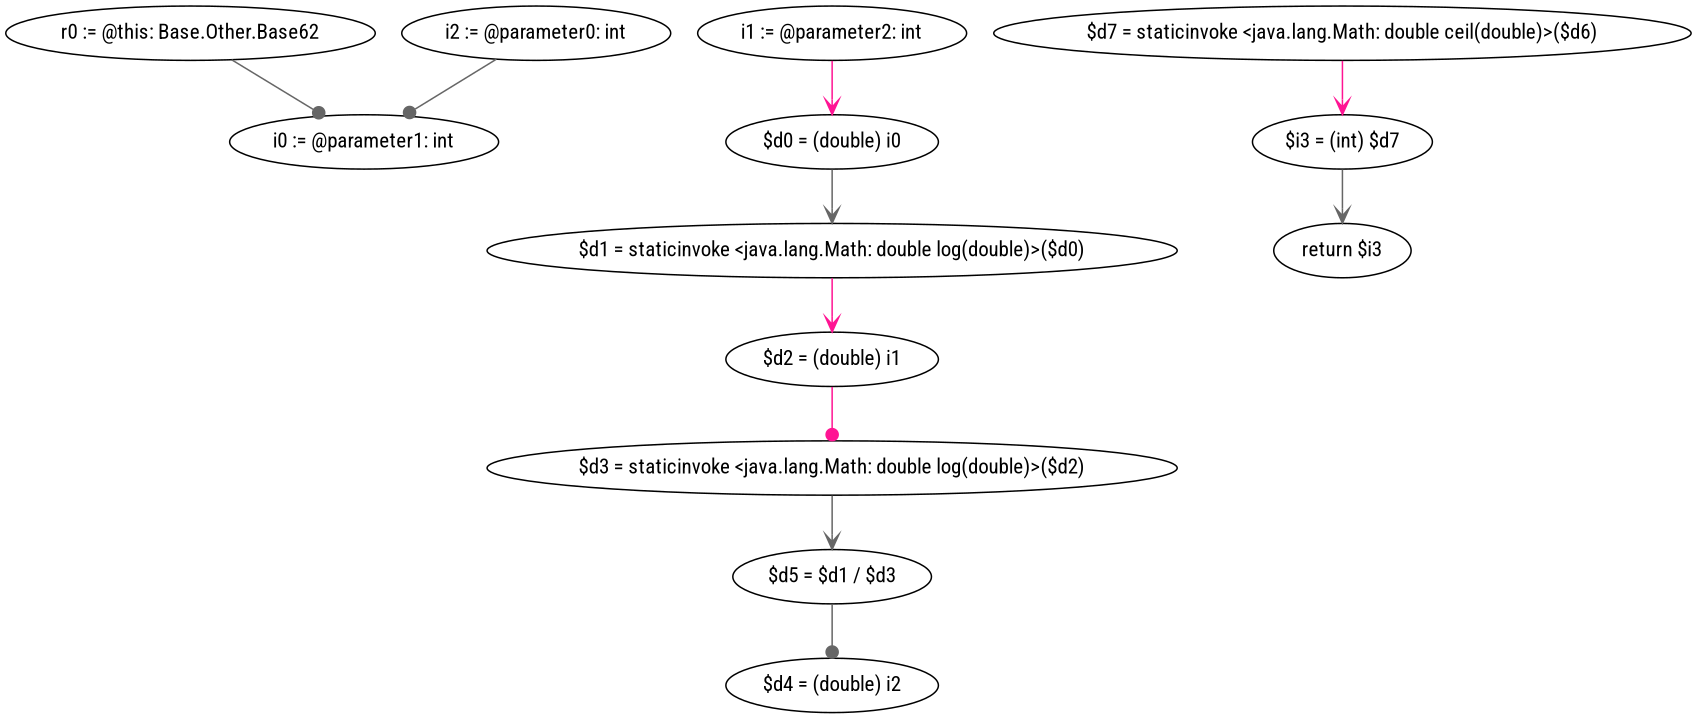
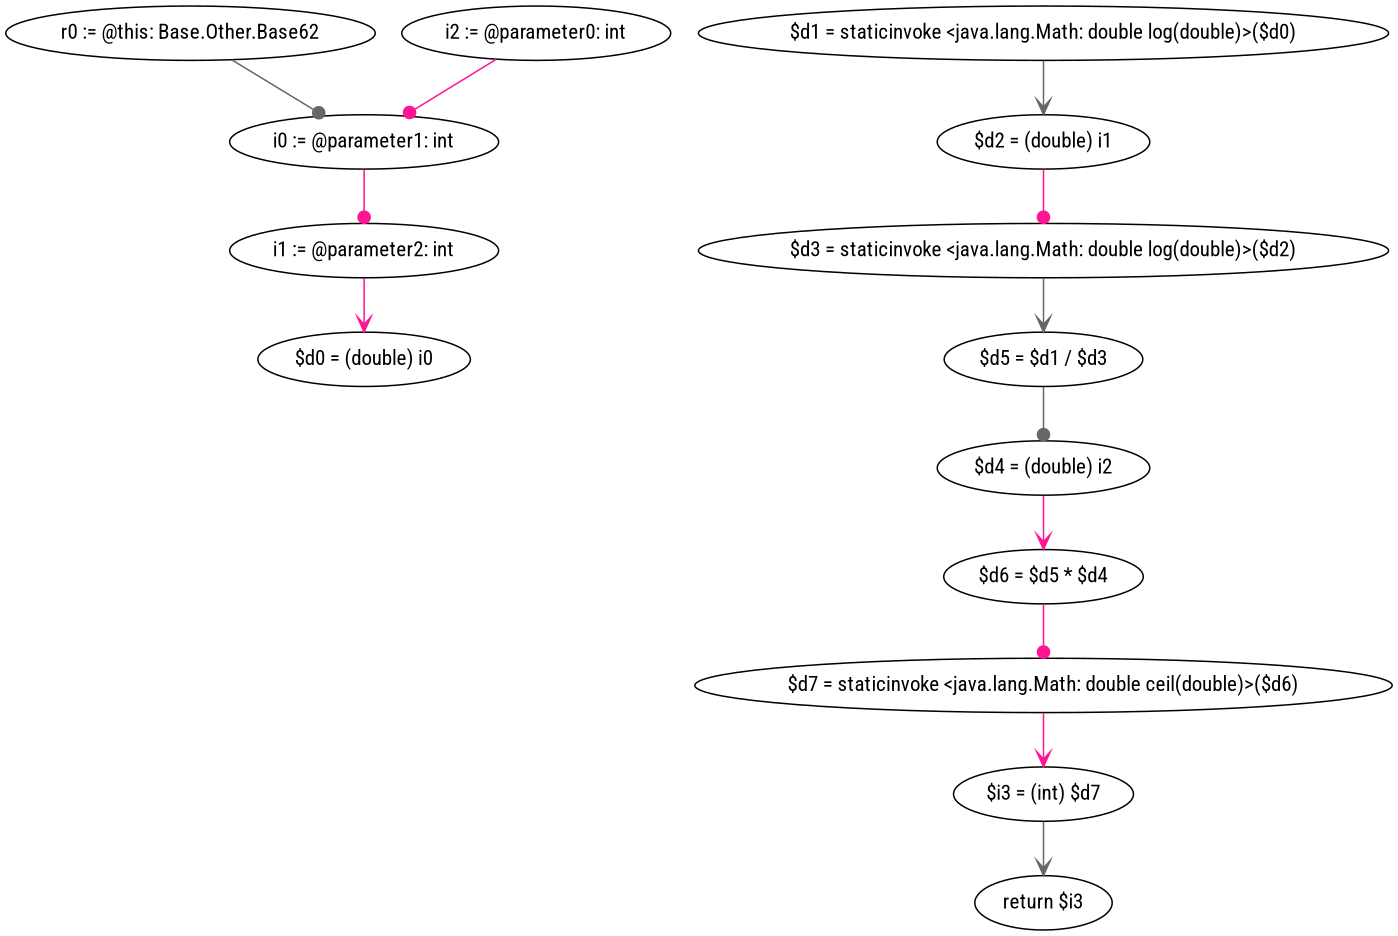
(456, 84) -> (456, 84)
(832, 189) -> none
none -> (364, 190)
(832, 298) -> (1044, 80)
none -> (1044, 577)
